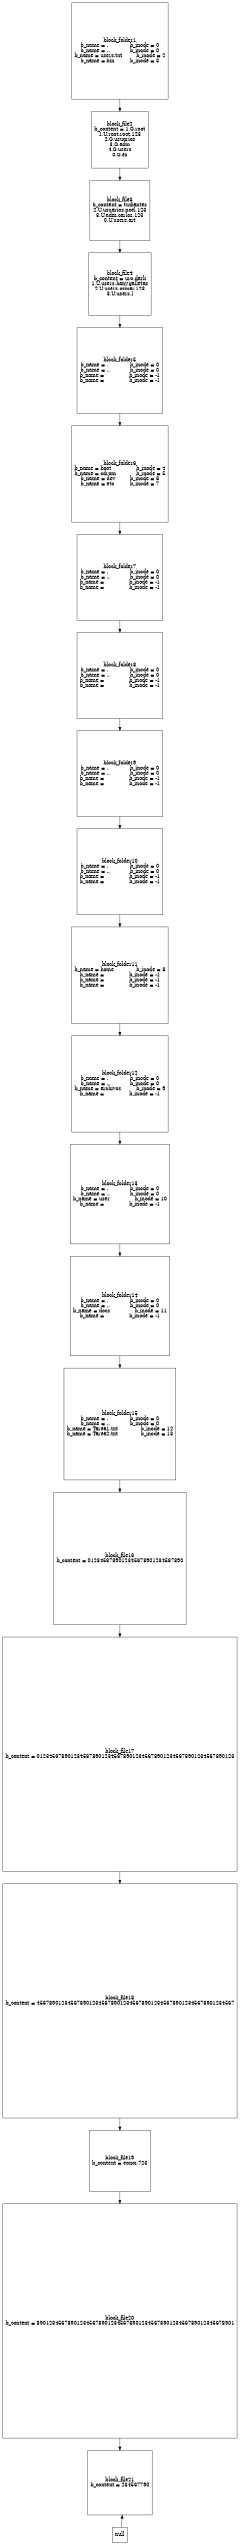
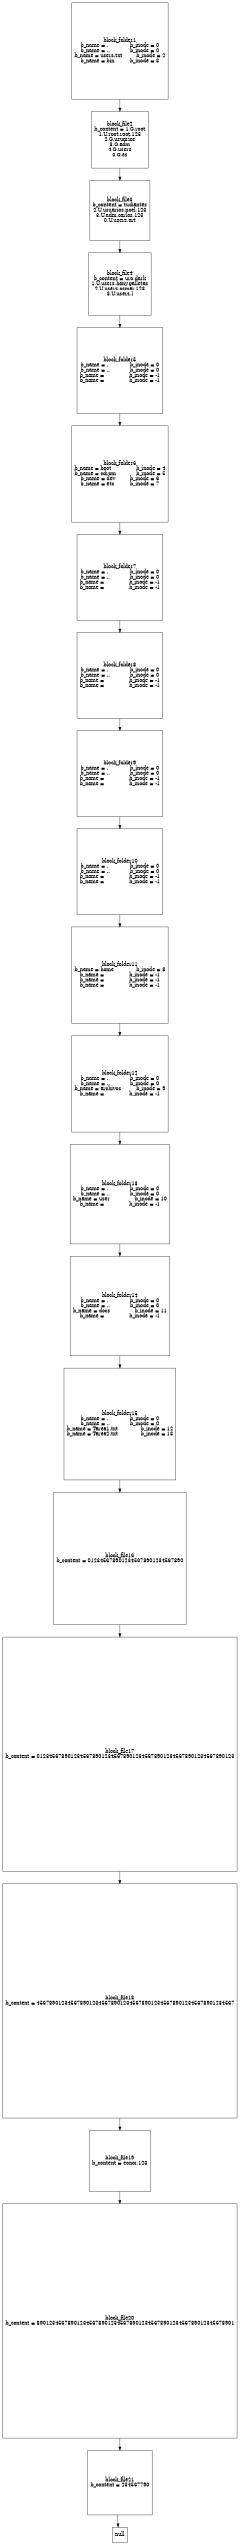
(120, 2161) -> (120, 2161)
(122, 2523) -> (118, 2519)
